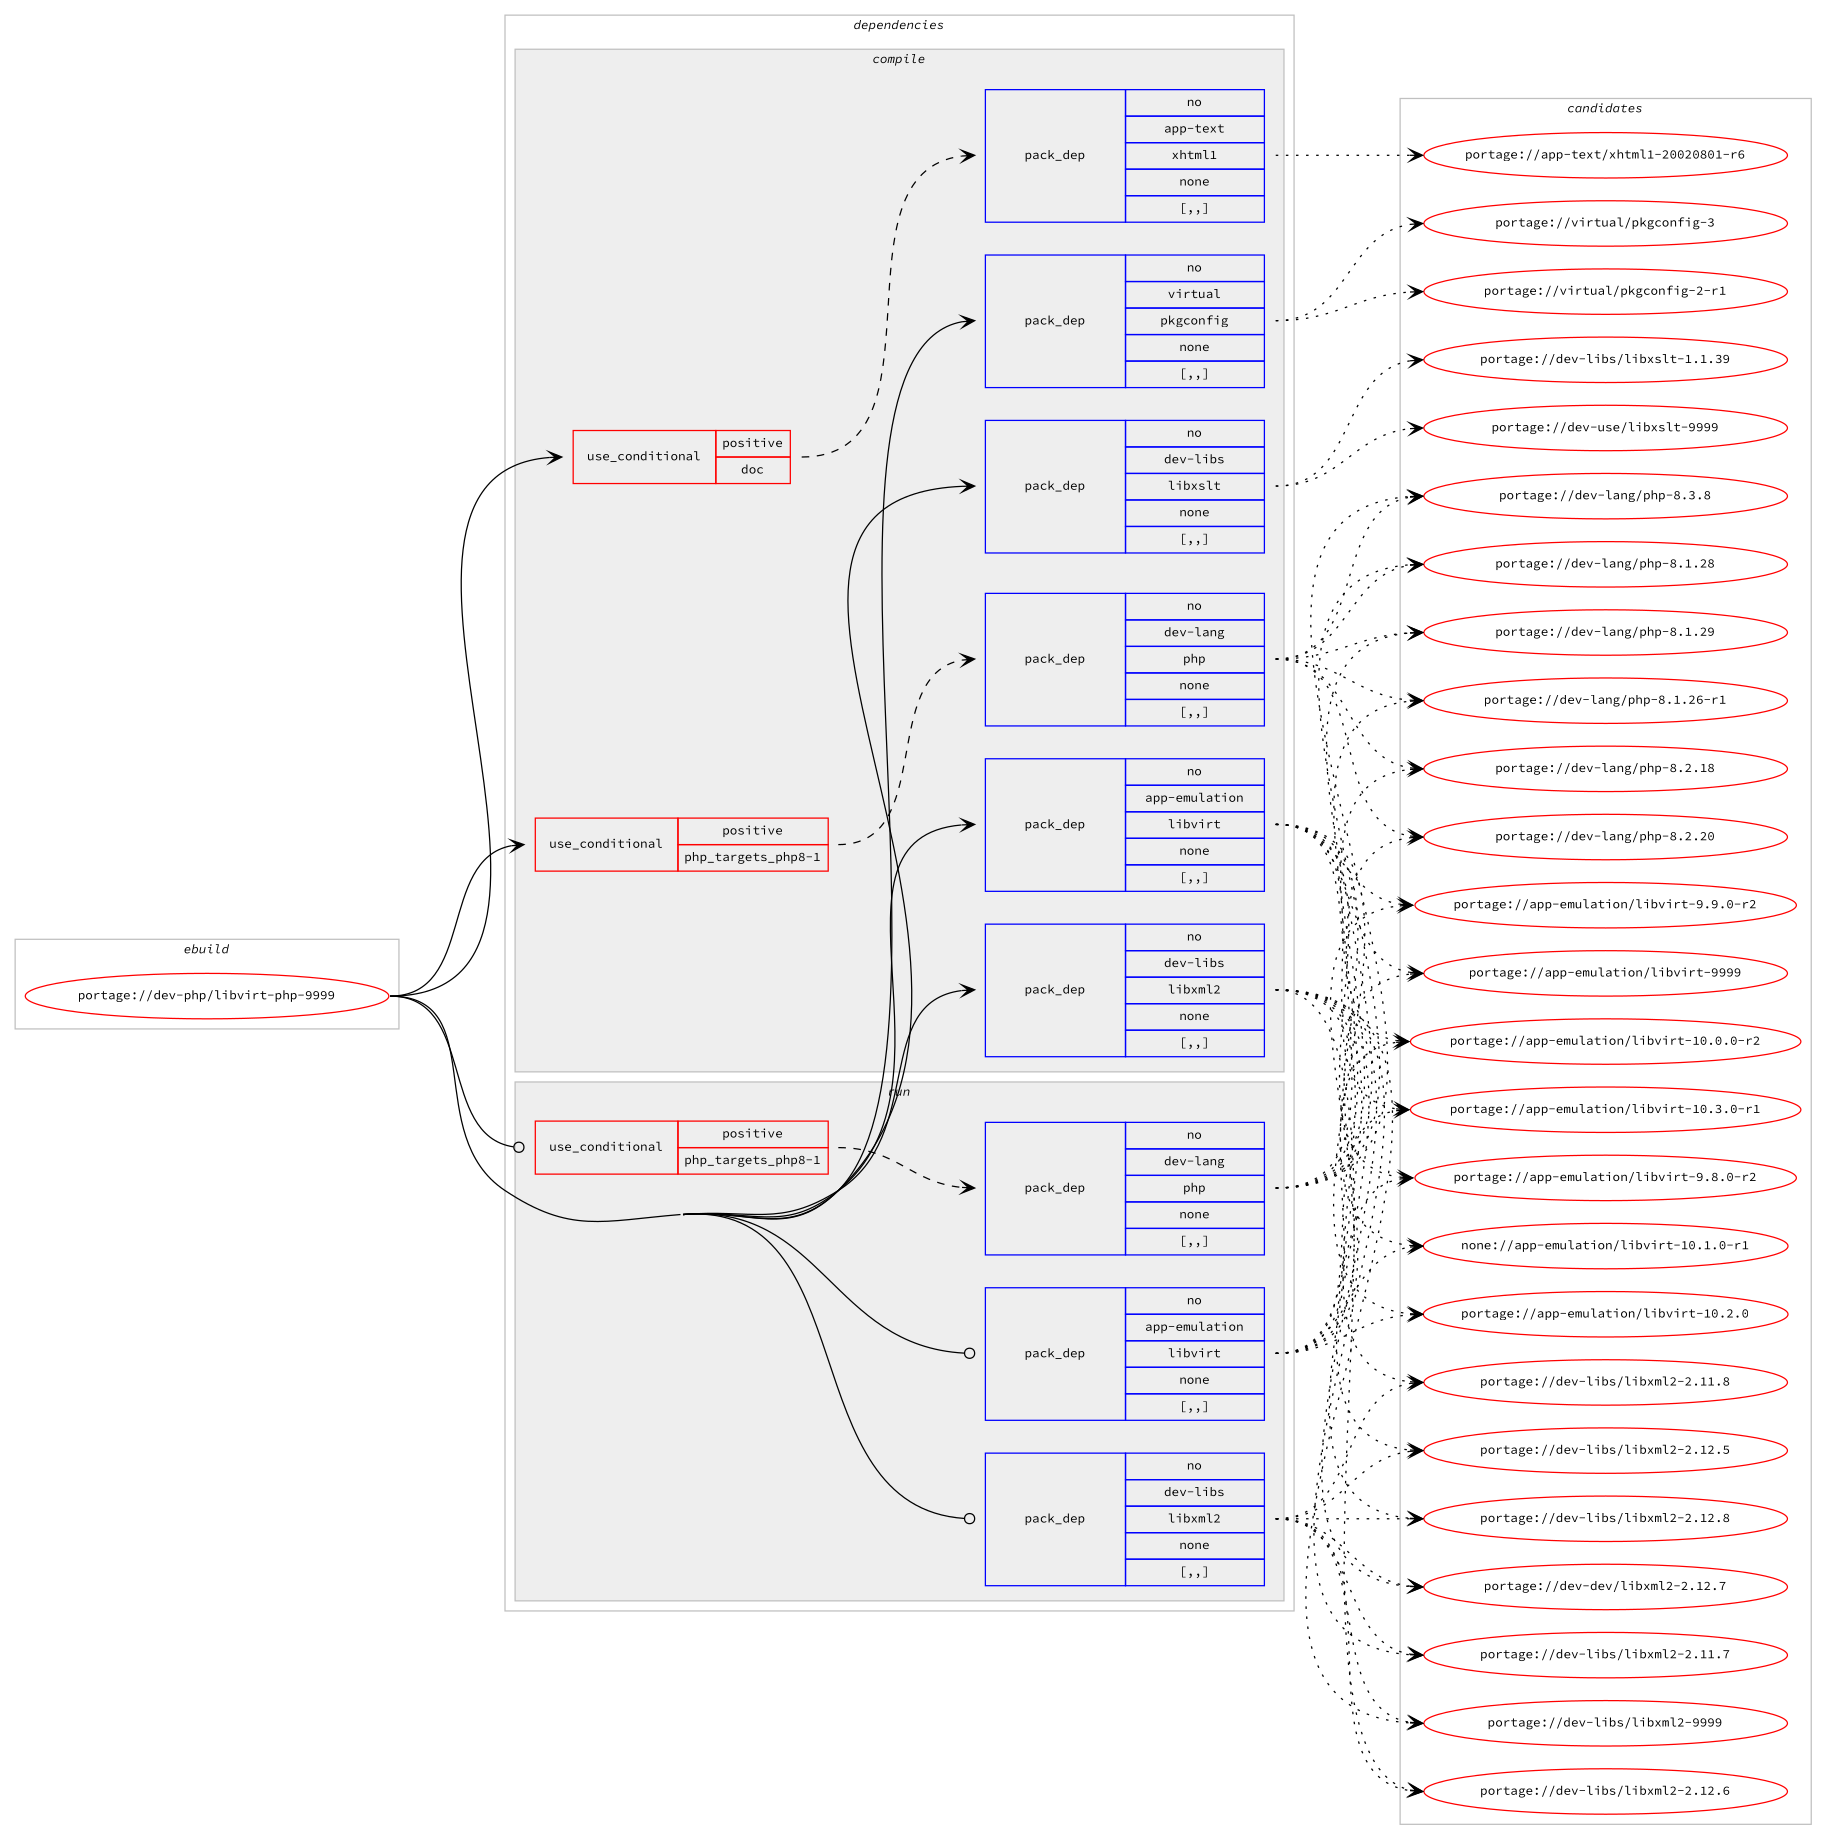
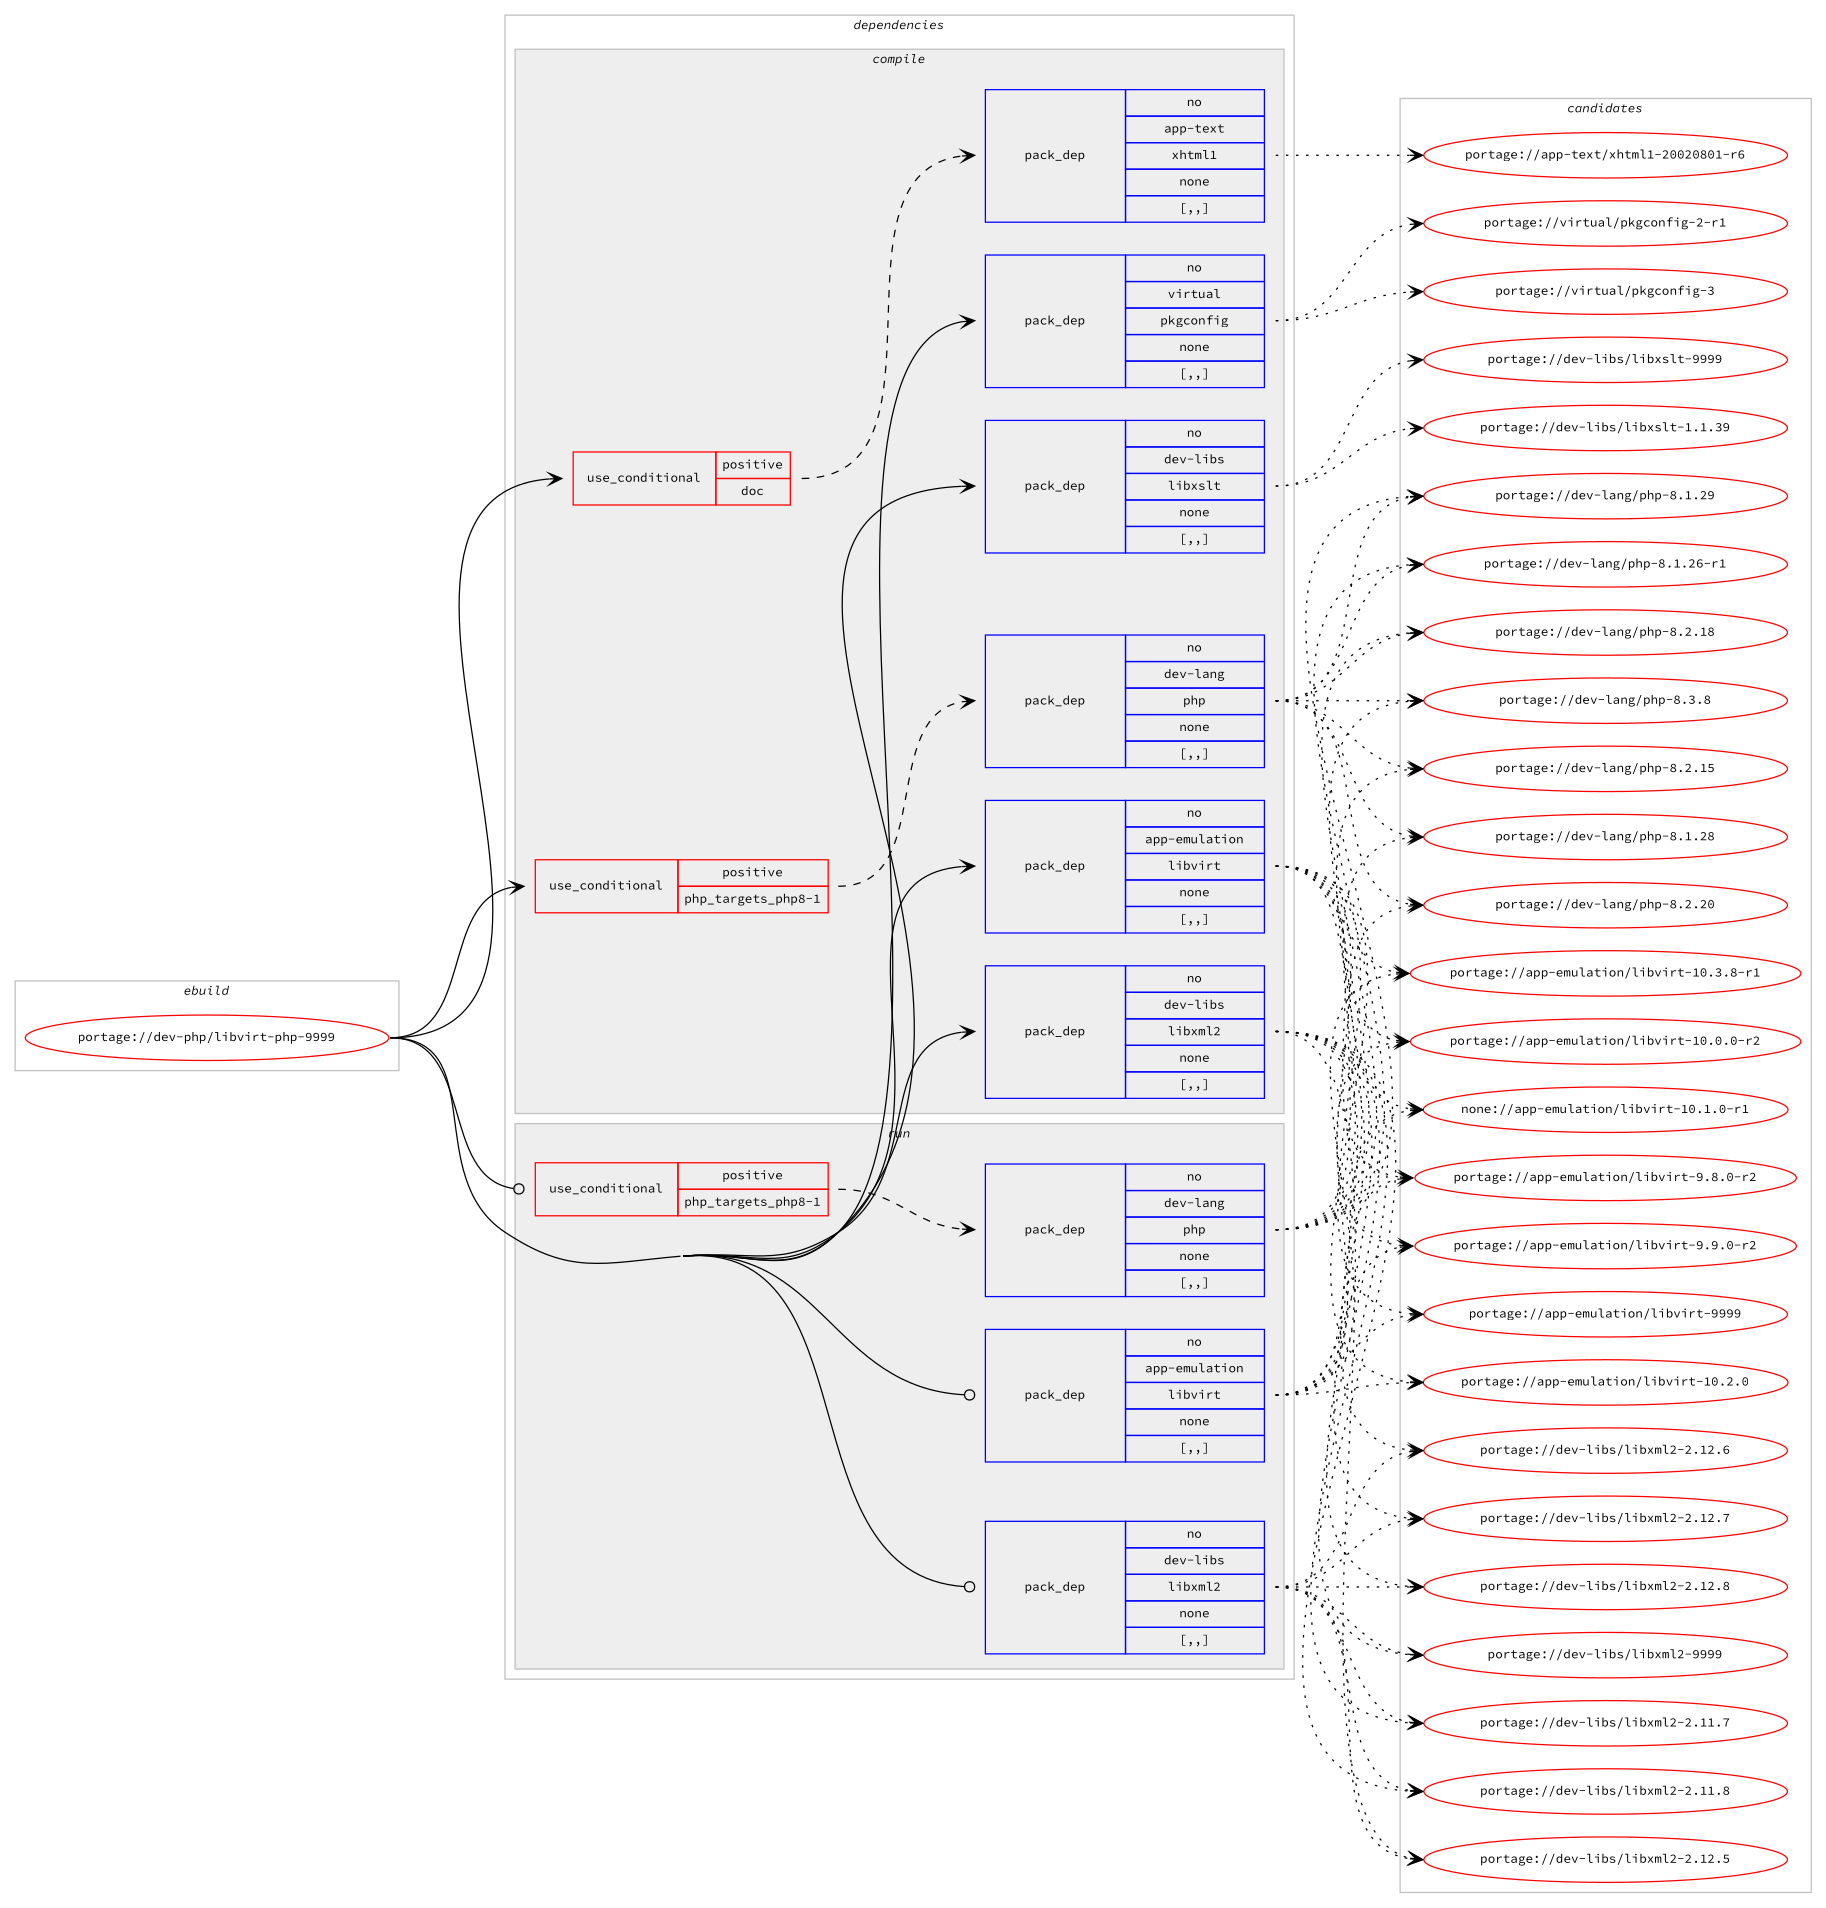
(1606, 428) -> (1606, 360)
none -> (1606, 769)
(1606, 1110) -> (1606, 973)
(1606, 1587) -> (1606, 1519)
